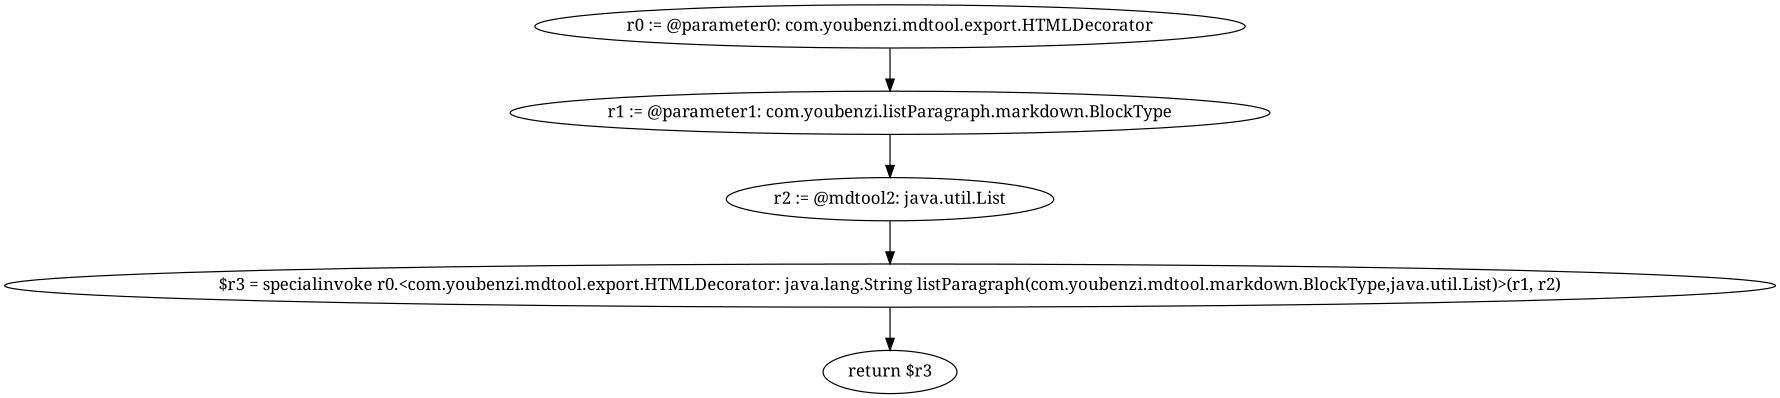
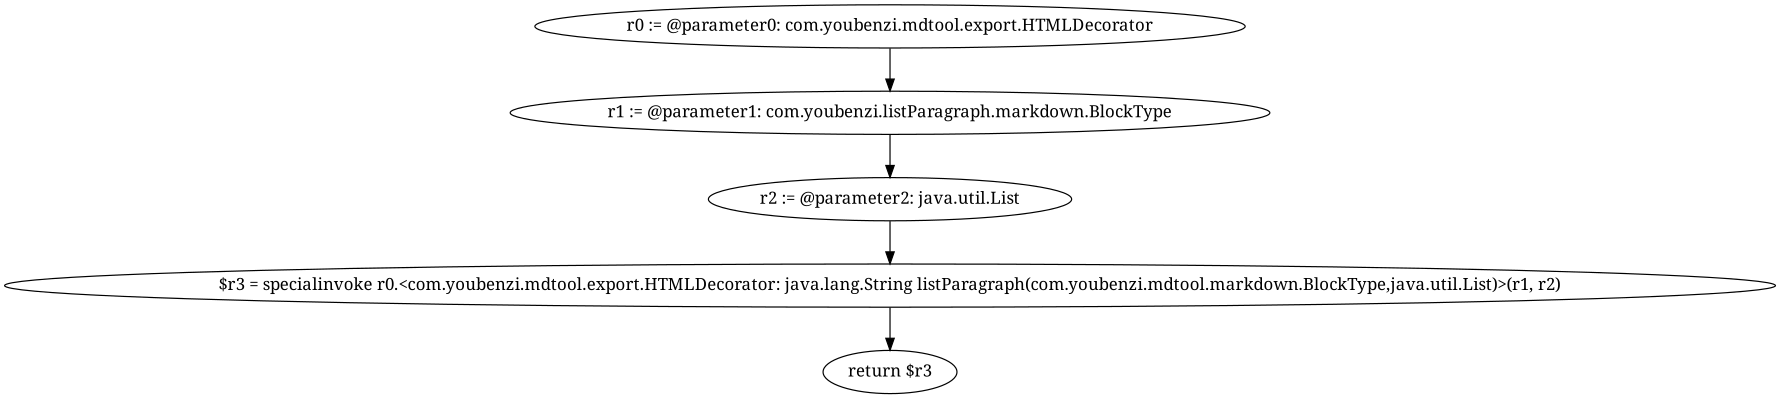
(890, 199) -> (890, 199)
